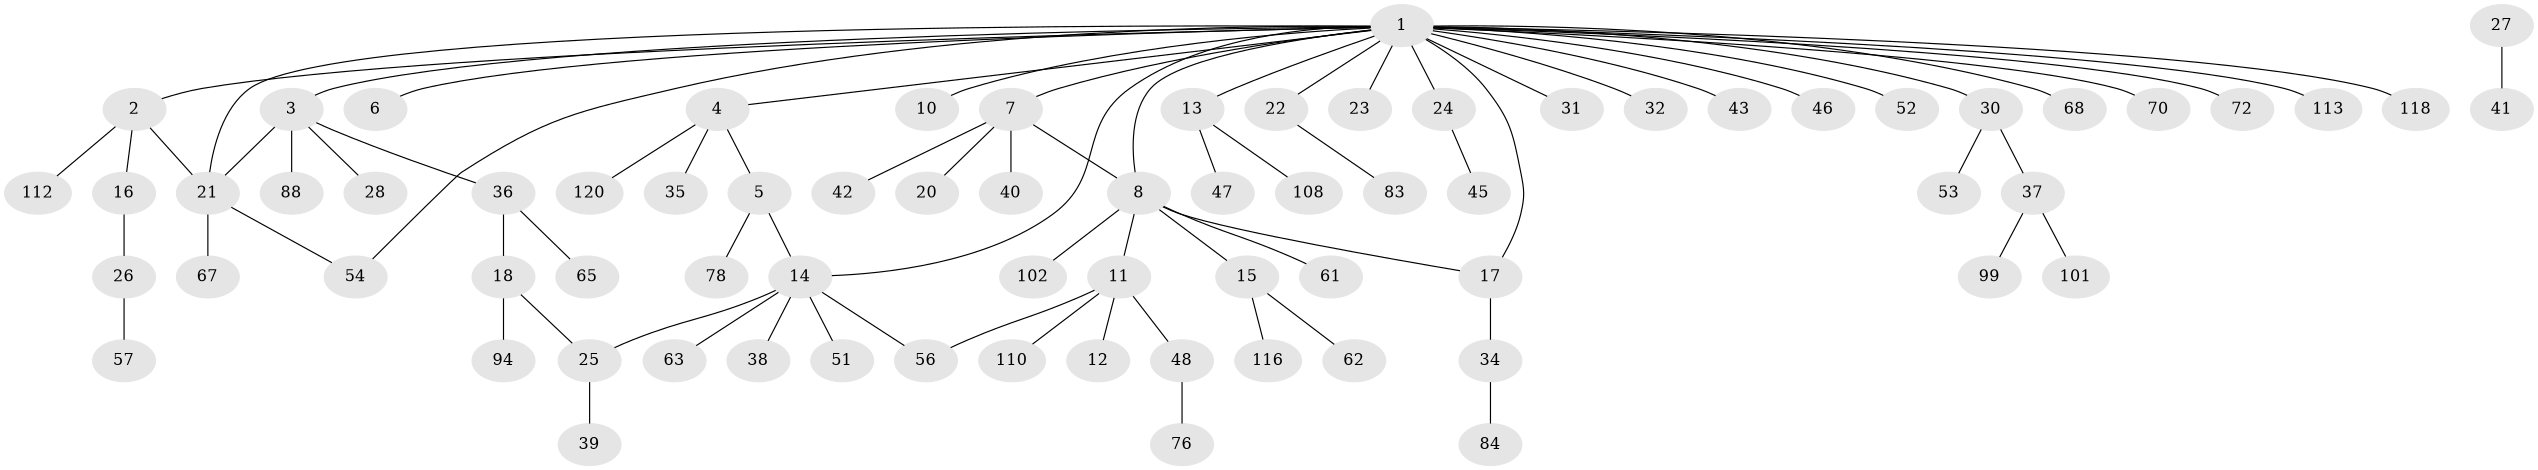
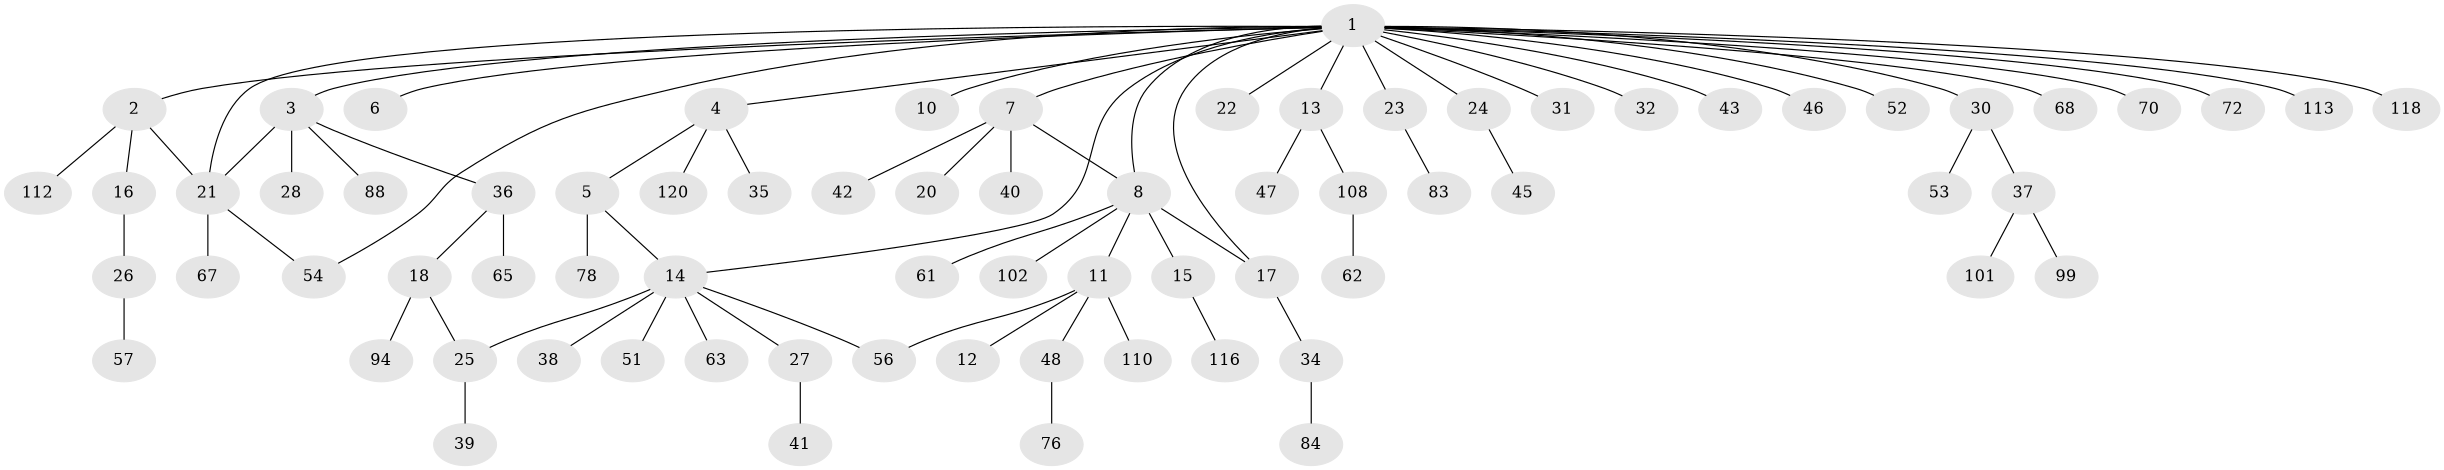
(1336, 151) -> (1417, 151)
none -> (738, 319)
(1301, 319) -> (1353, 235)
